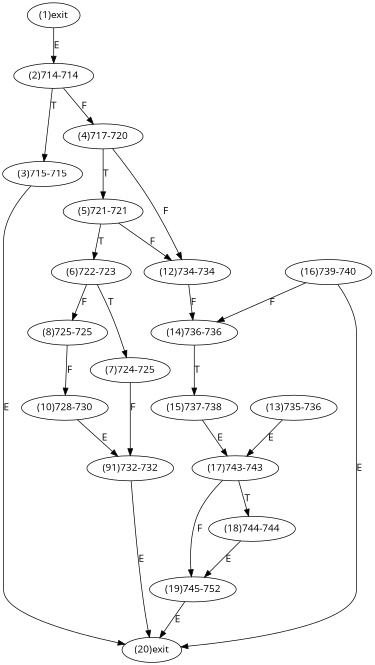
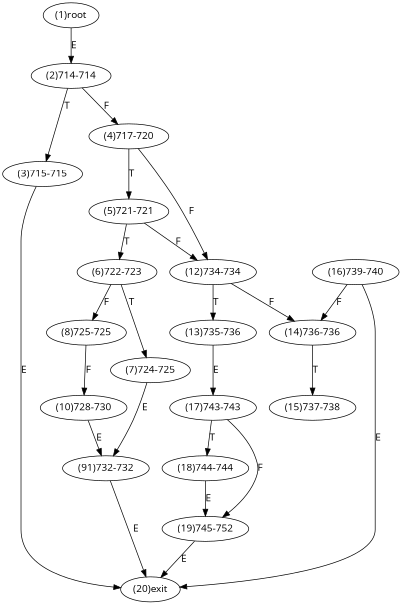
(54, 15) -> (71, 15)
none -> (213, 299)
(133, 408) -> (145, 408)
(213, 435) -> none
